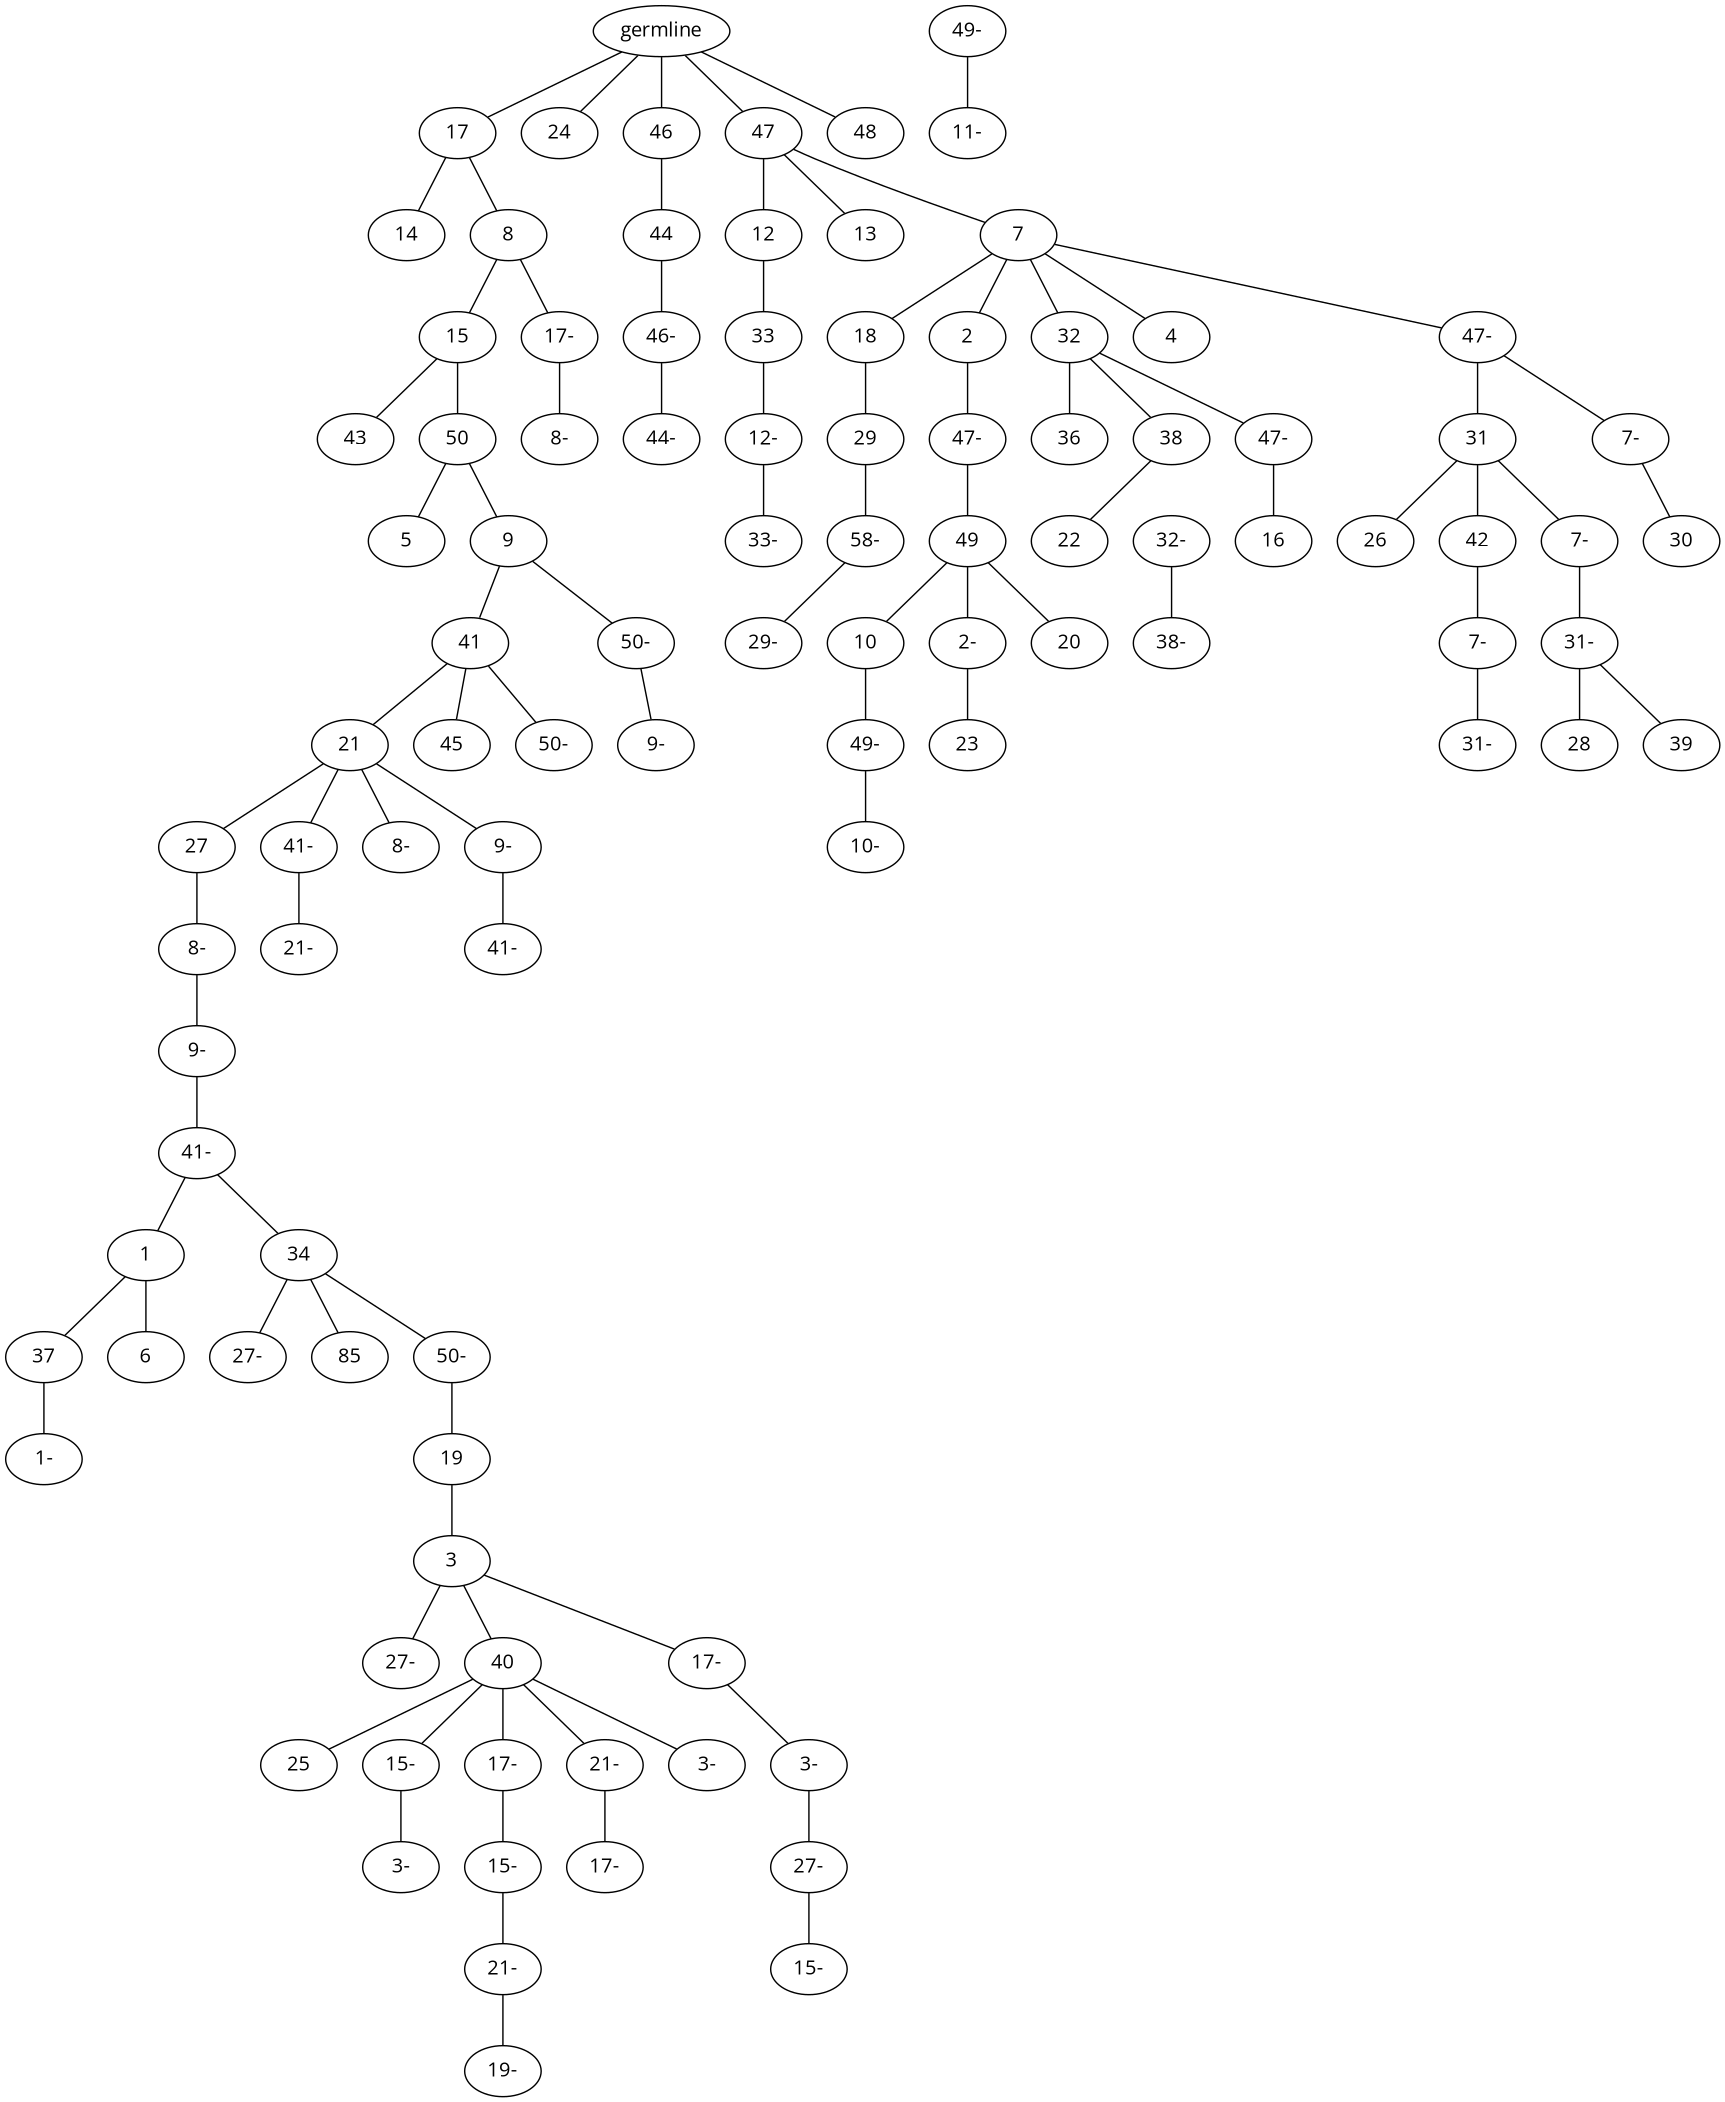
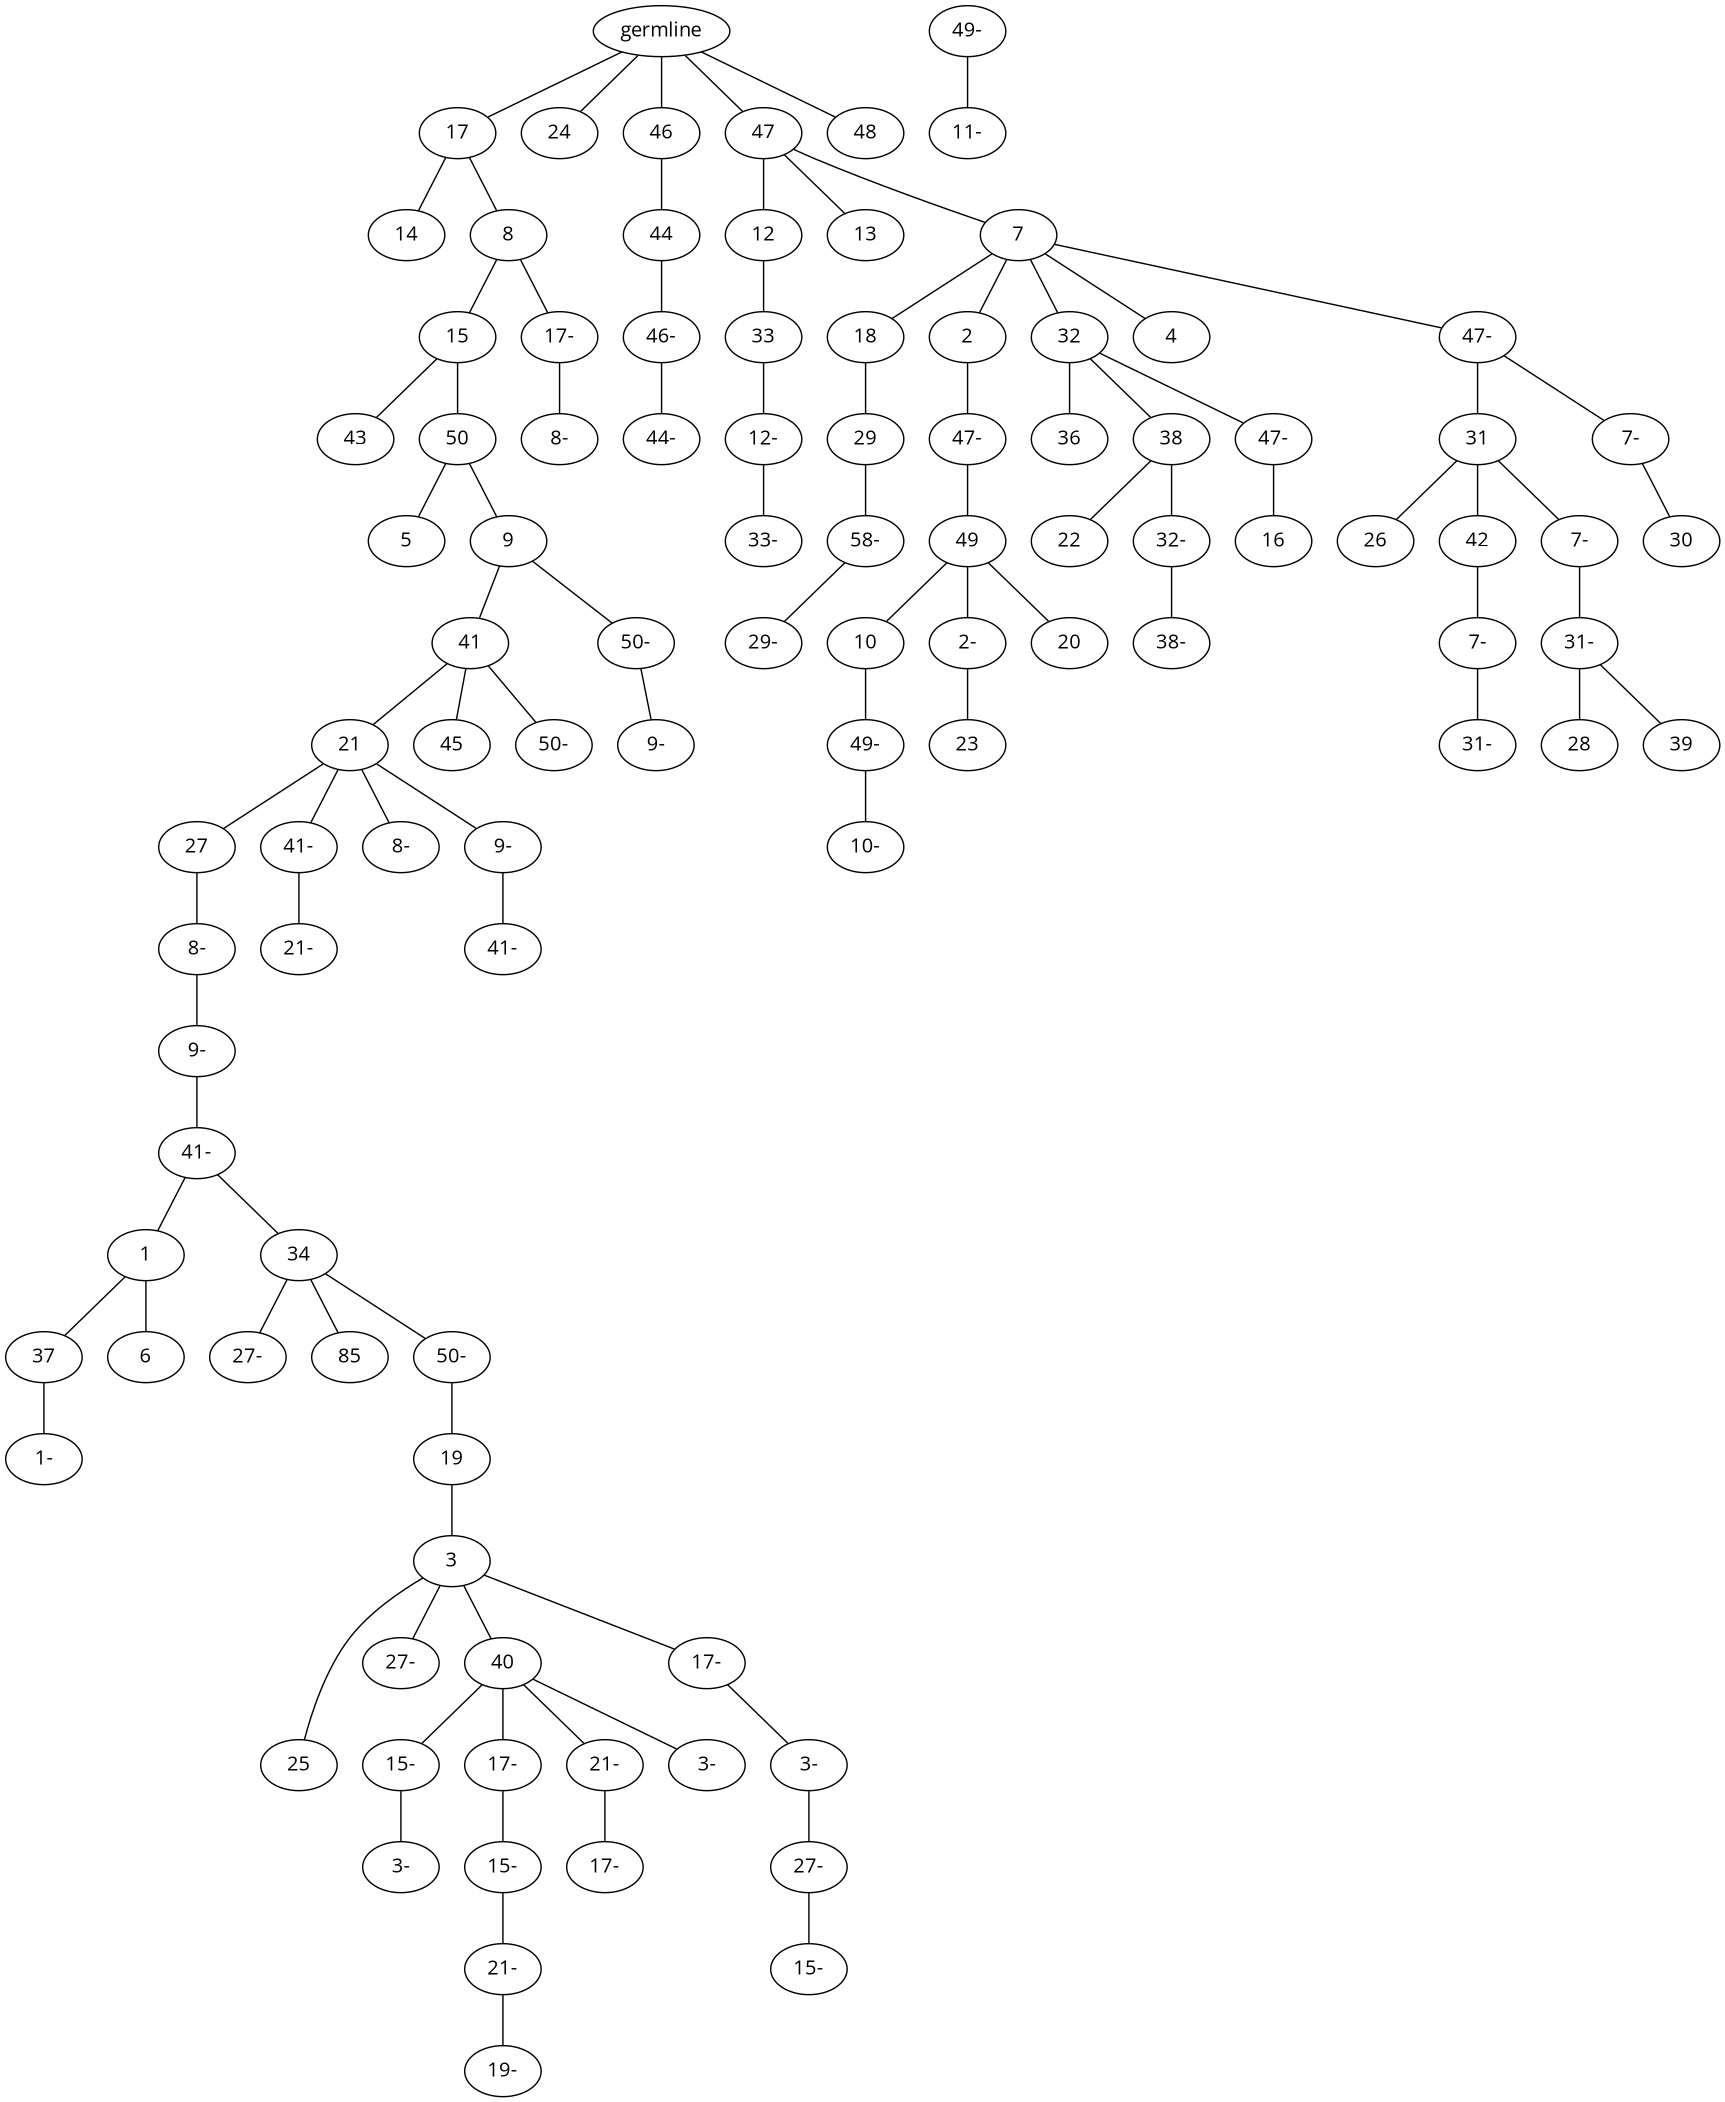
none -> (1172, 490)
(401, 1714) -> (345, 1645)
